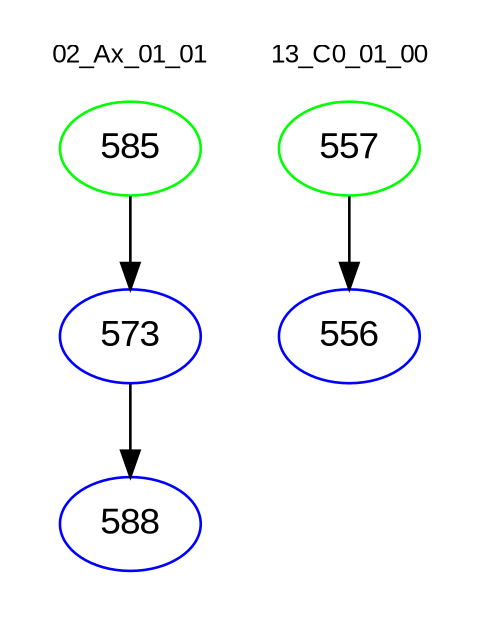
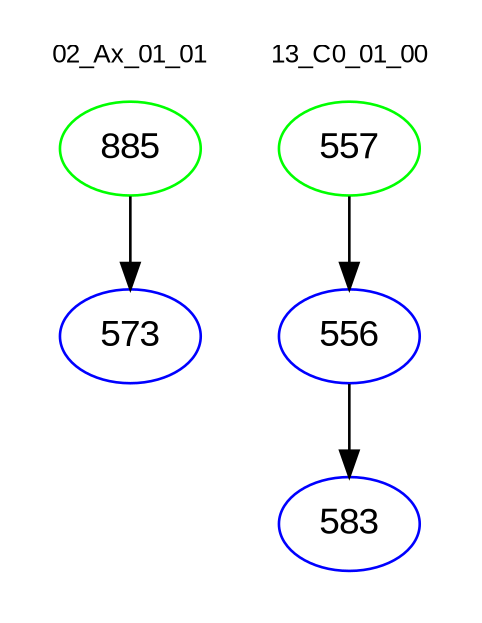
(130, 149) -> (130, 149)
(130, 524) -> none
none -> (349, 524)
